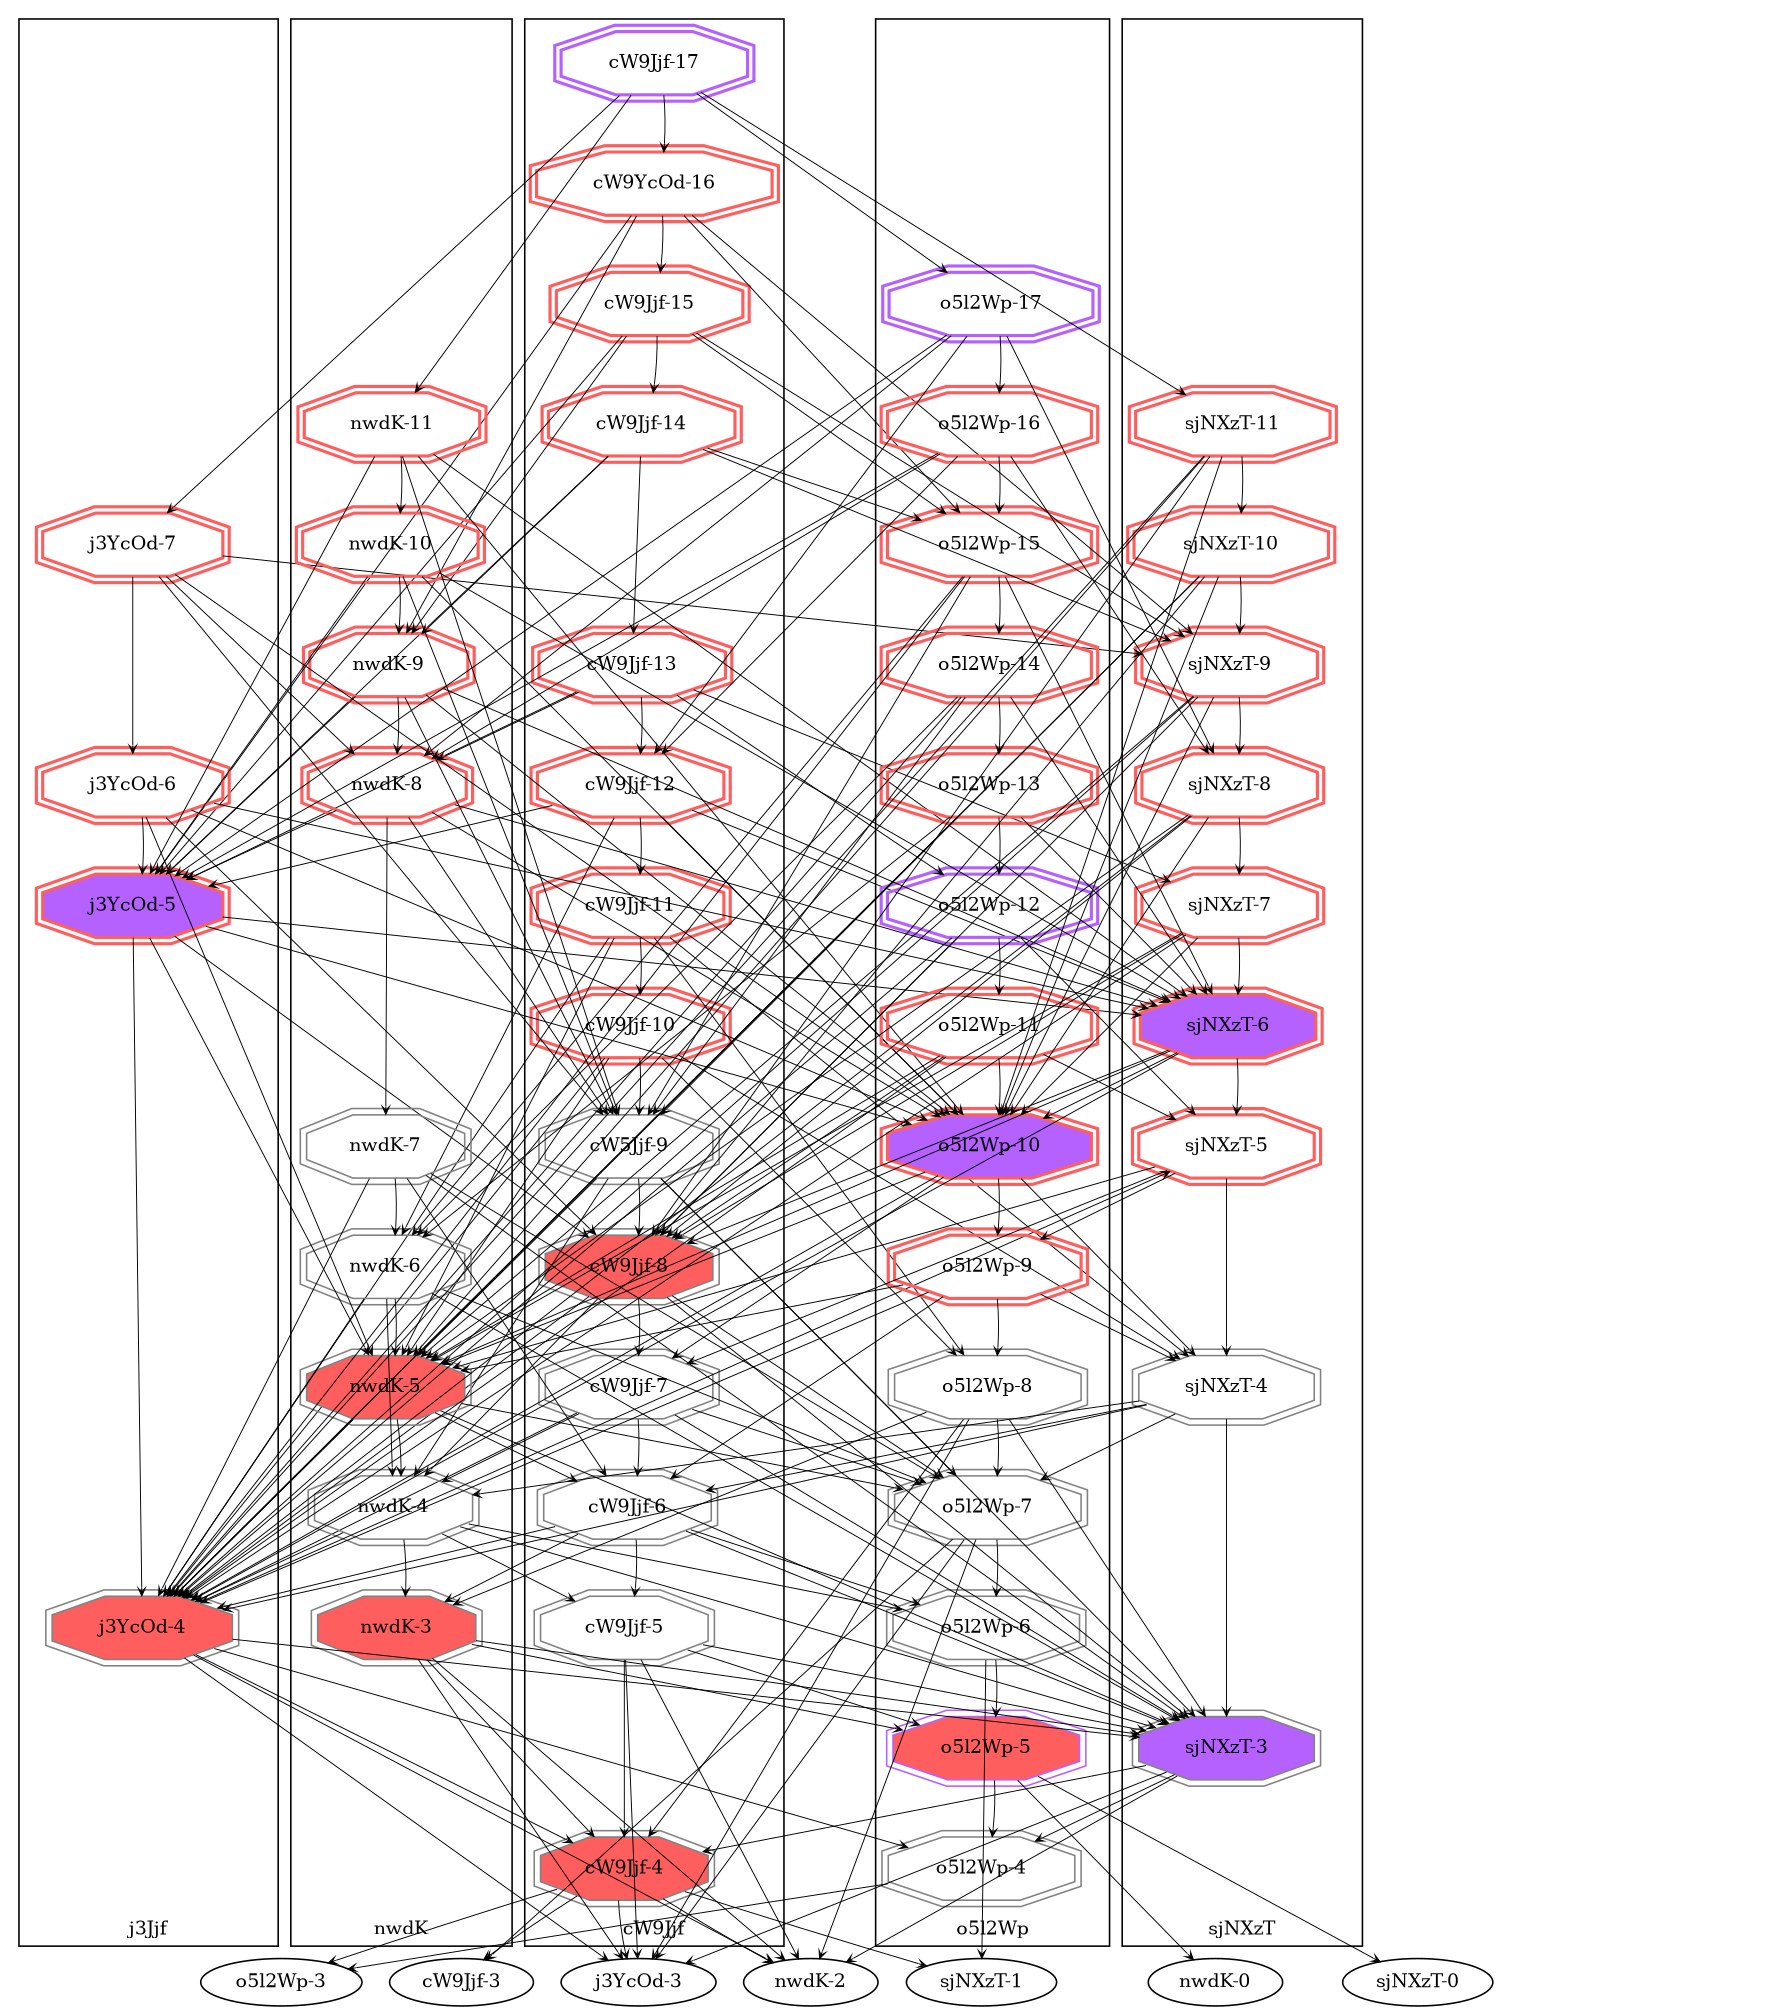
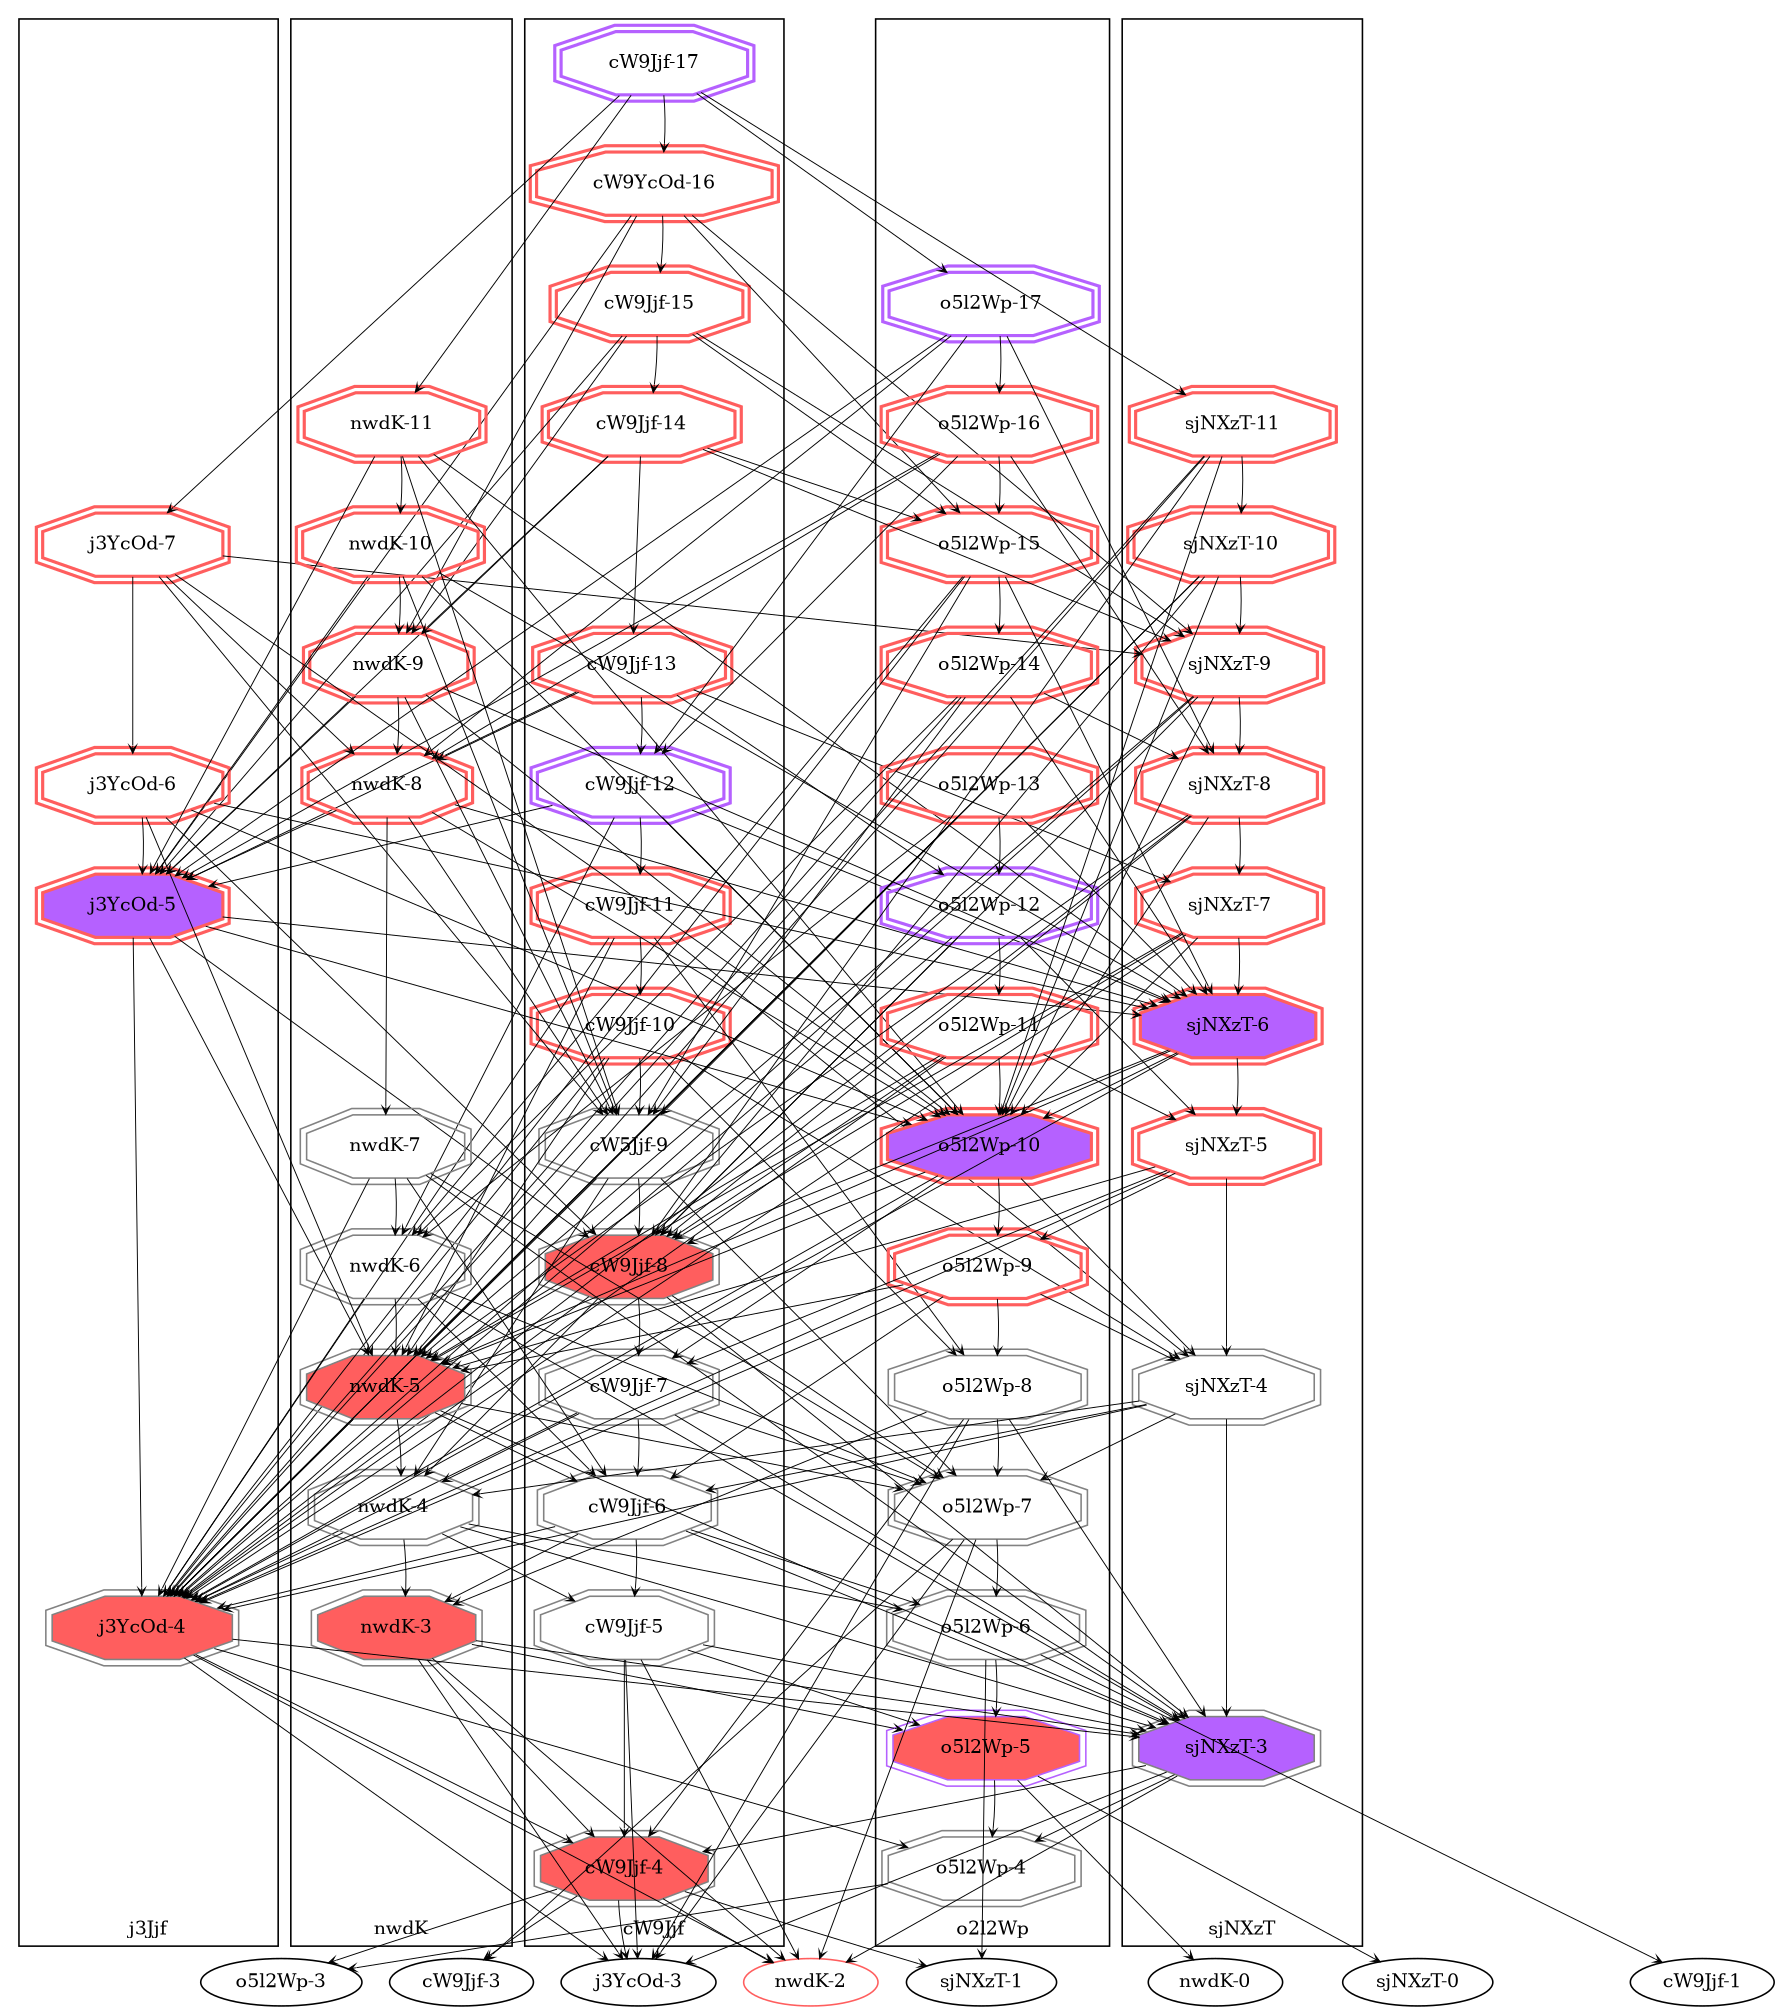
(1000, 721) -> (1098, 720)
(631, 785) -> (631, 785)
(801, 1335) -> (833, 1321)
(389, 1383) -> (504, 1384)
(965, 1484) -> none
(993, 1930) -> (993, 1930)
(811, 1982) -> (811, 1982)
none -> (1702, 1982)
